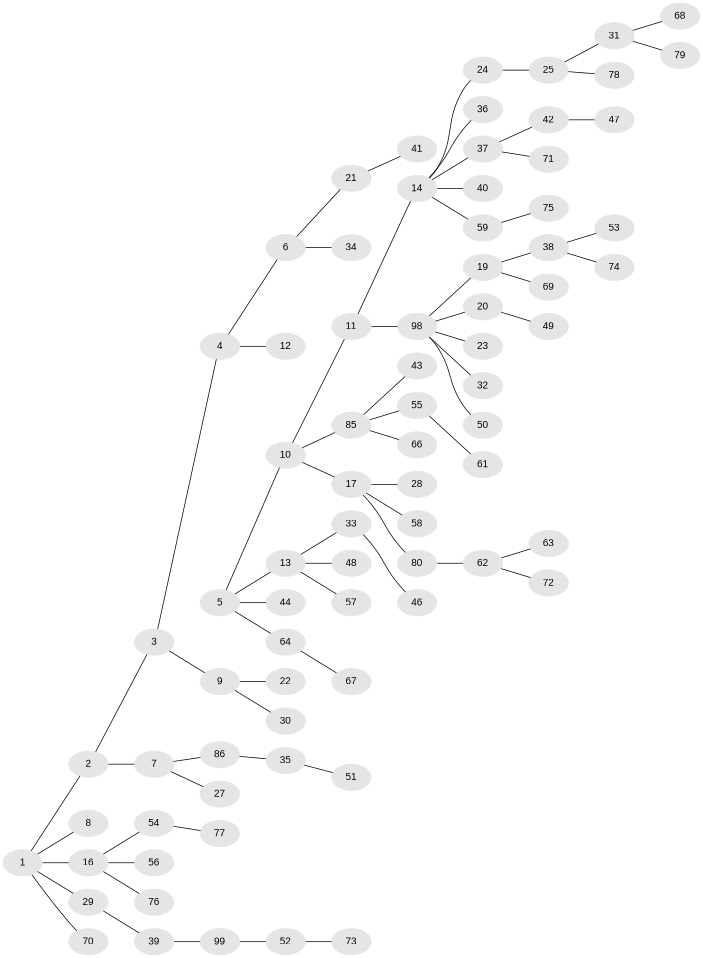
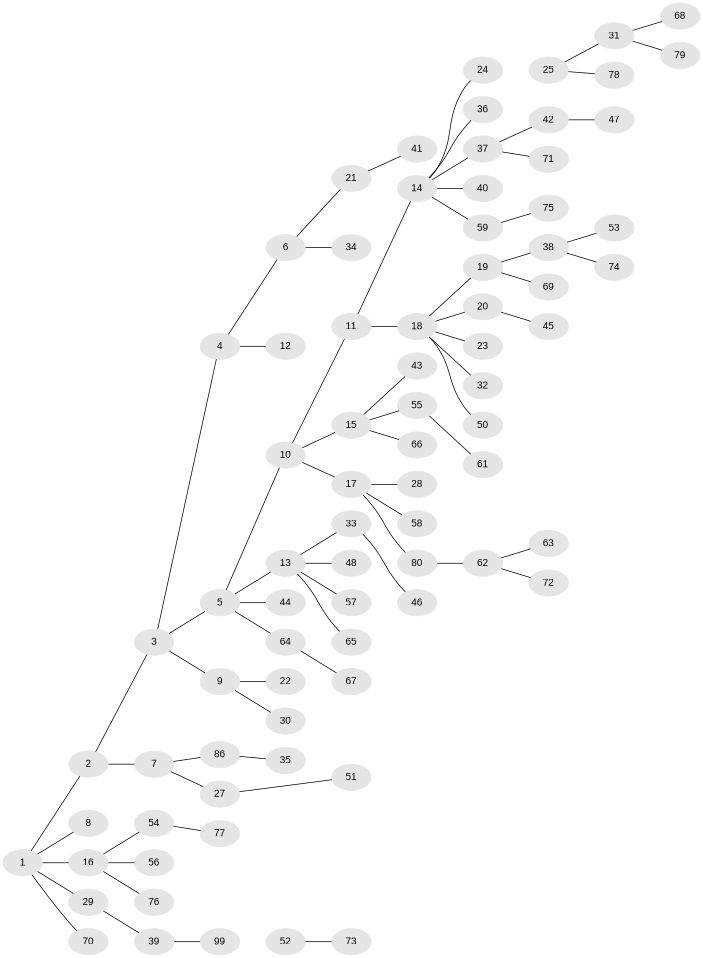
(516, 70) -> none
(417, 327) -> (417, 327)
(549, 327) -> (549, 327)
(351, 425) -> (351, 425)
none -> (187, 622)
none -> (351, 642)
(319, 769) -> (286, 786)
(253, 942) -> none
